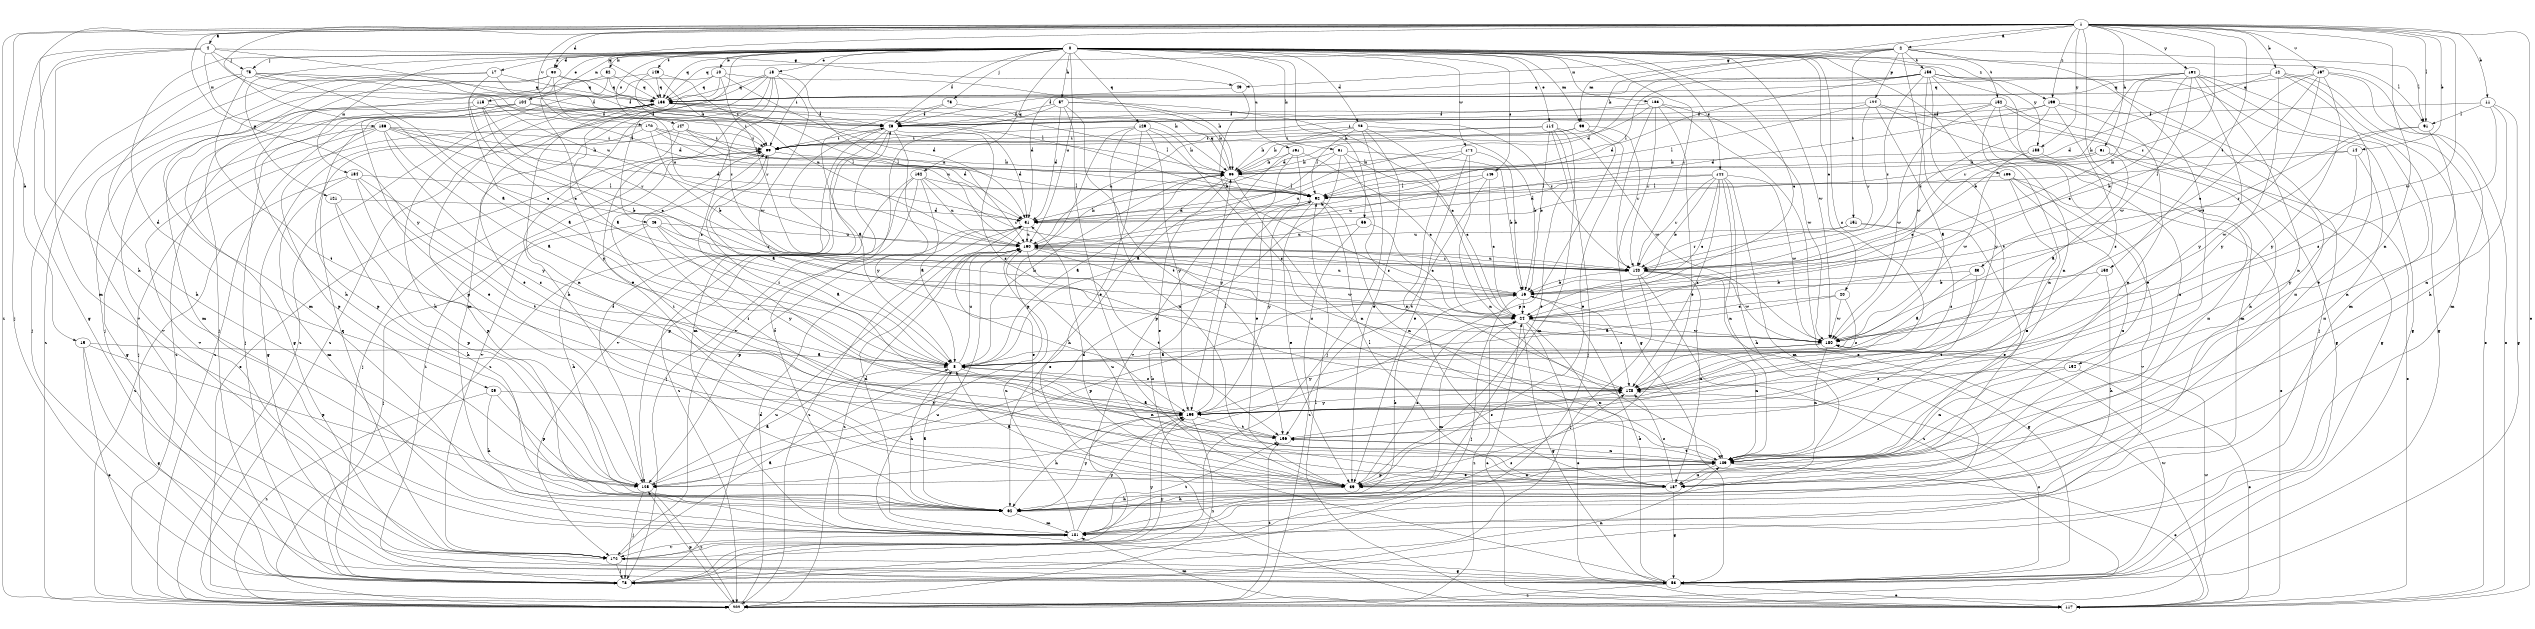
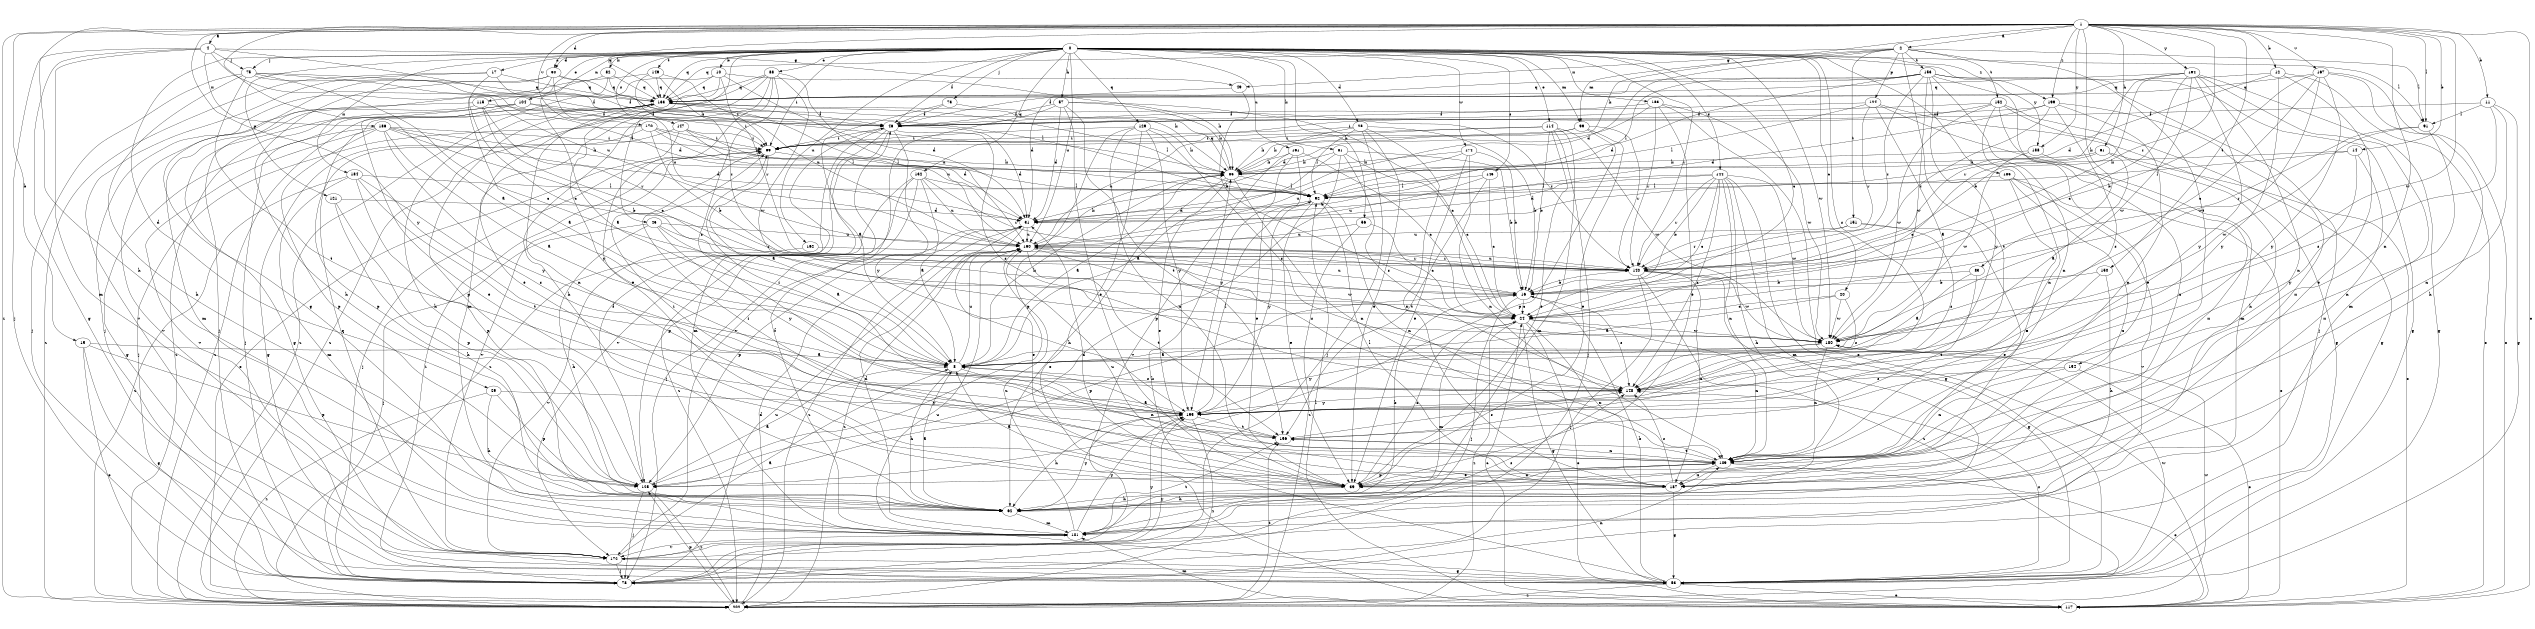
(772, 73) -> (772, 73)
none -> (810, 247)
(311, 307) -> (311, 307)
(1650, 365) -> (2101, 494)
(1976, 528) -> none
